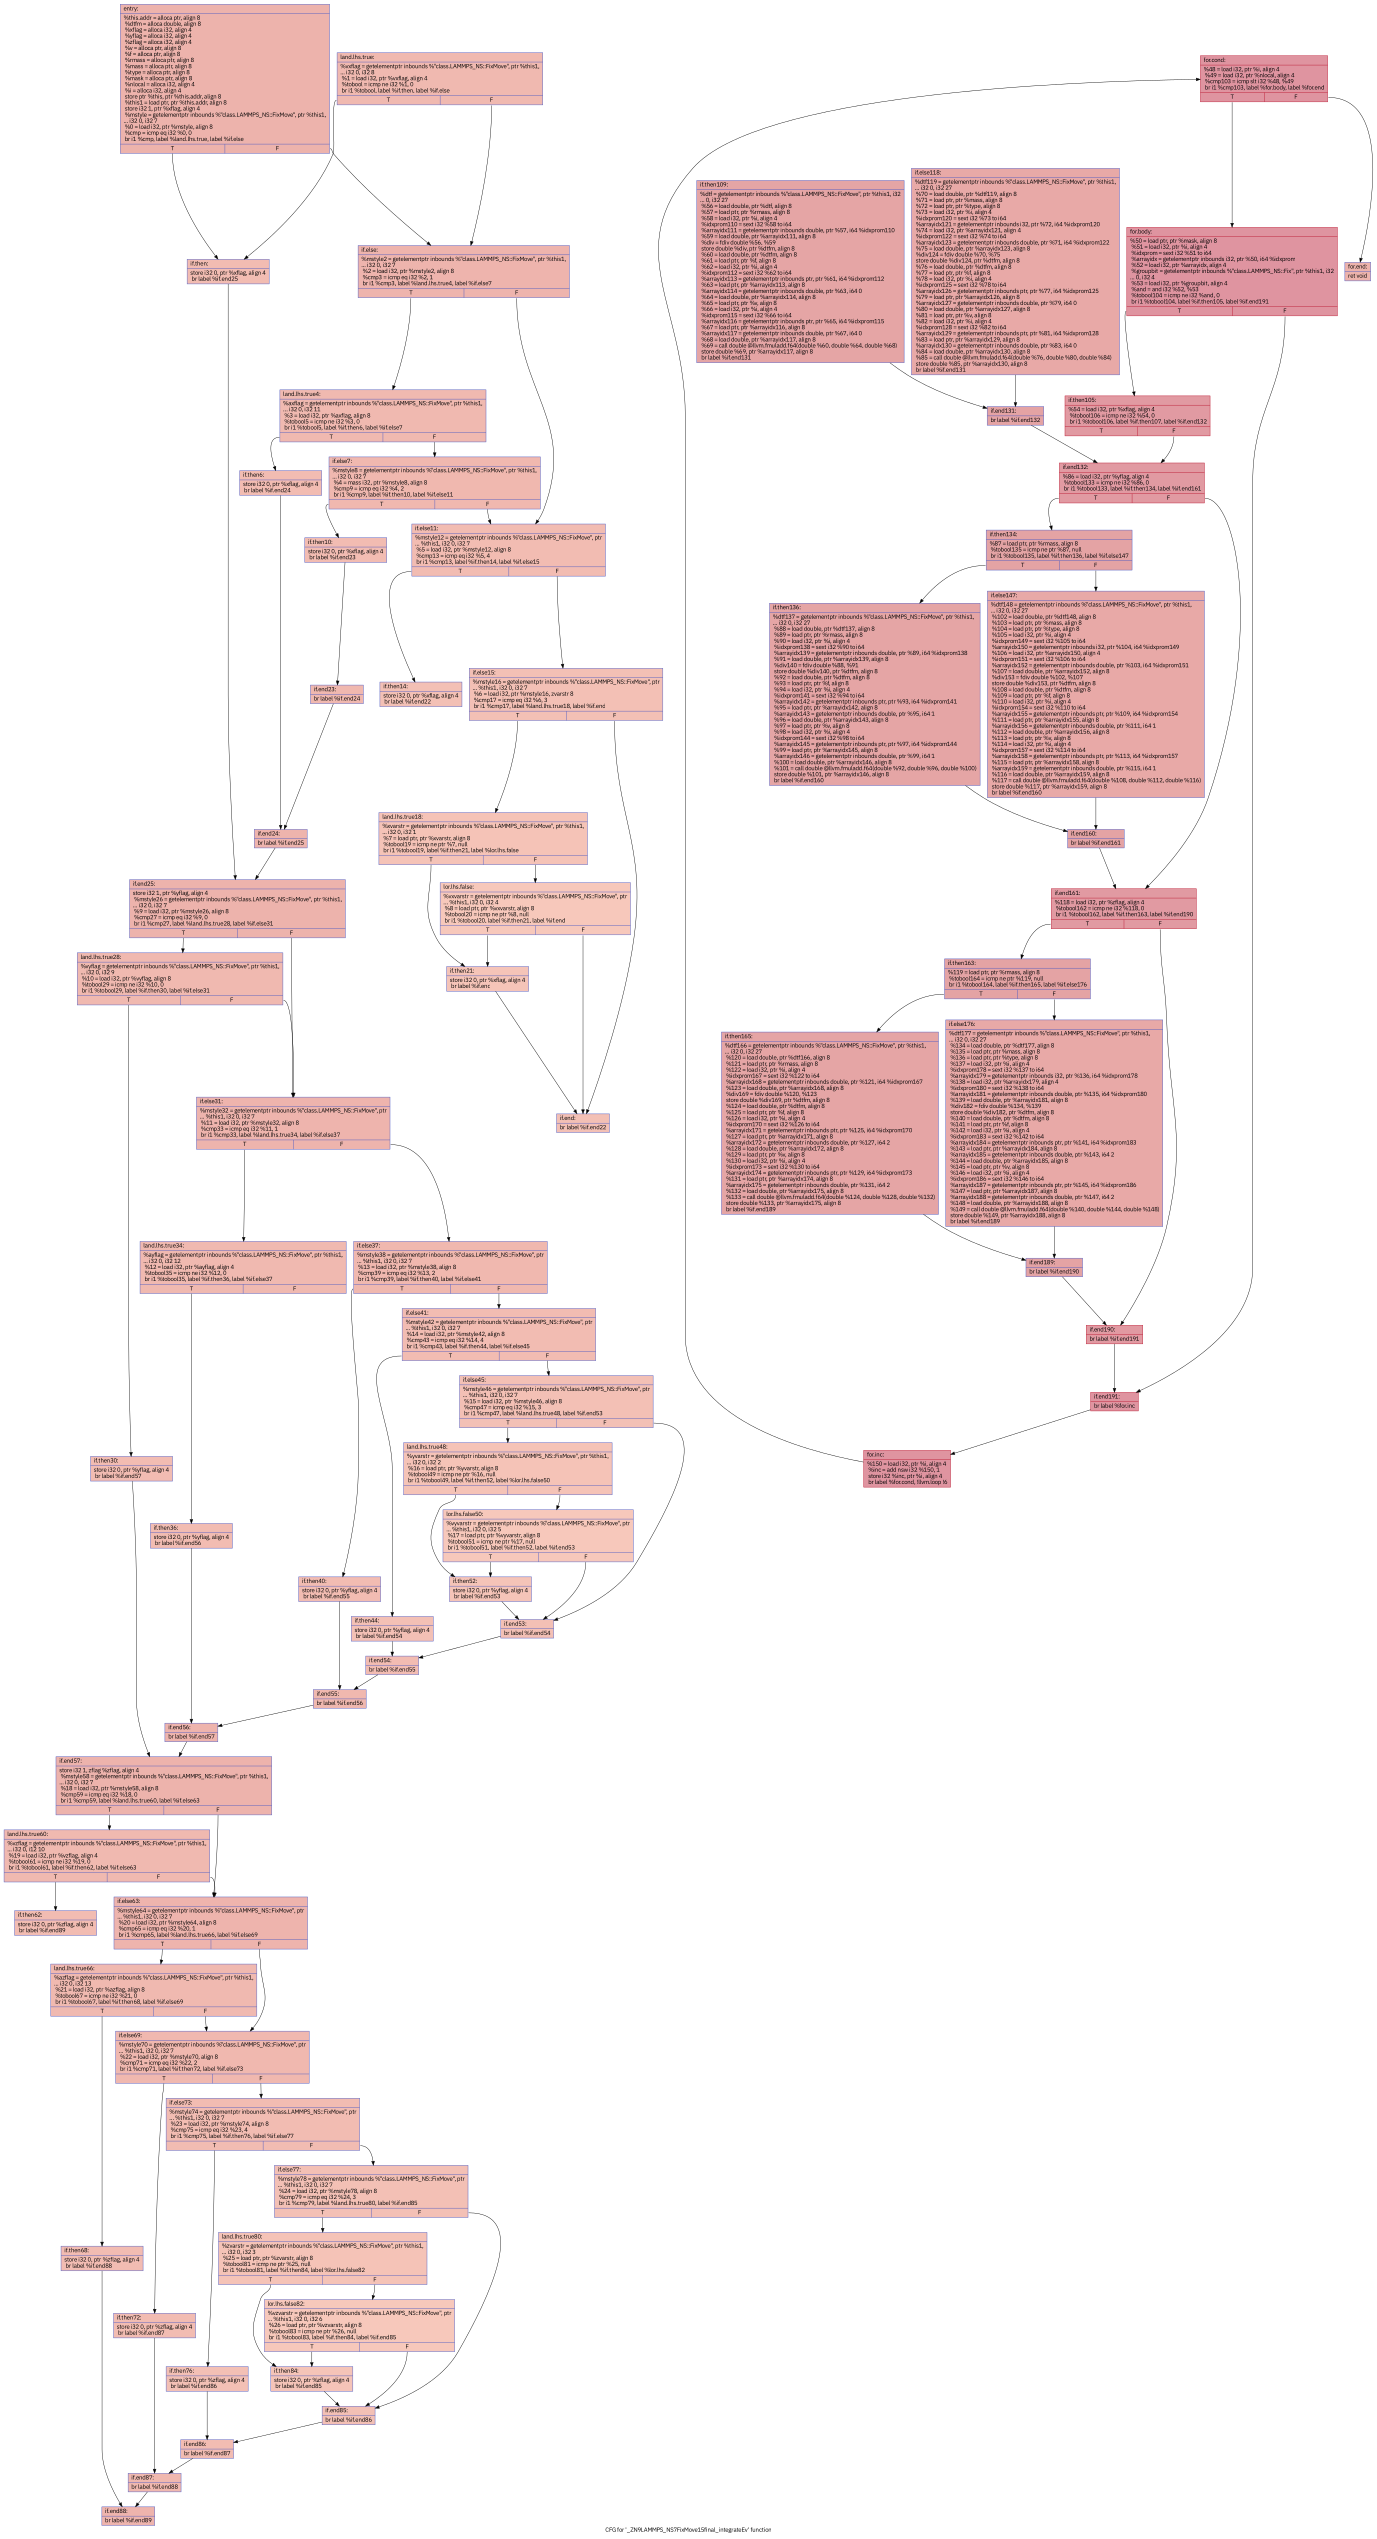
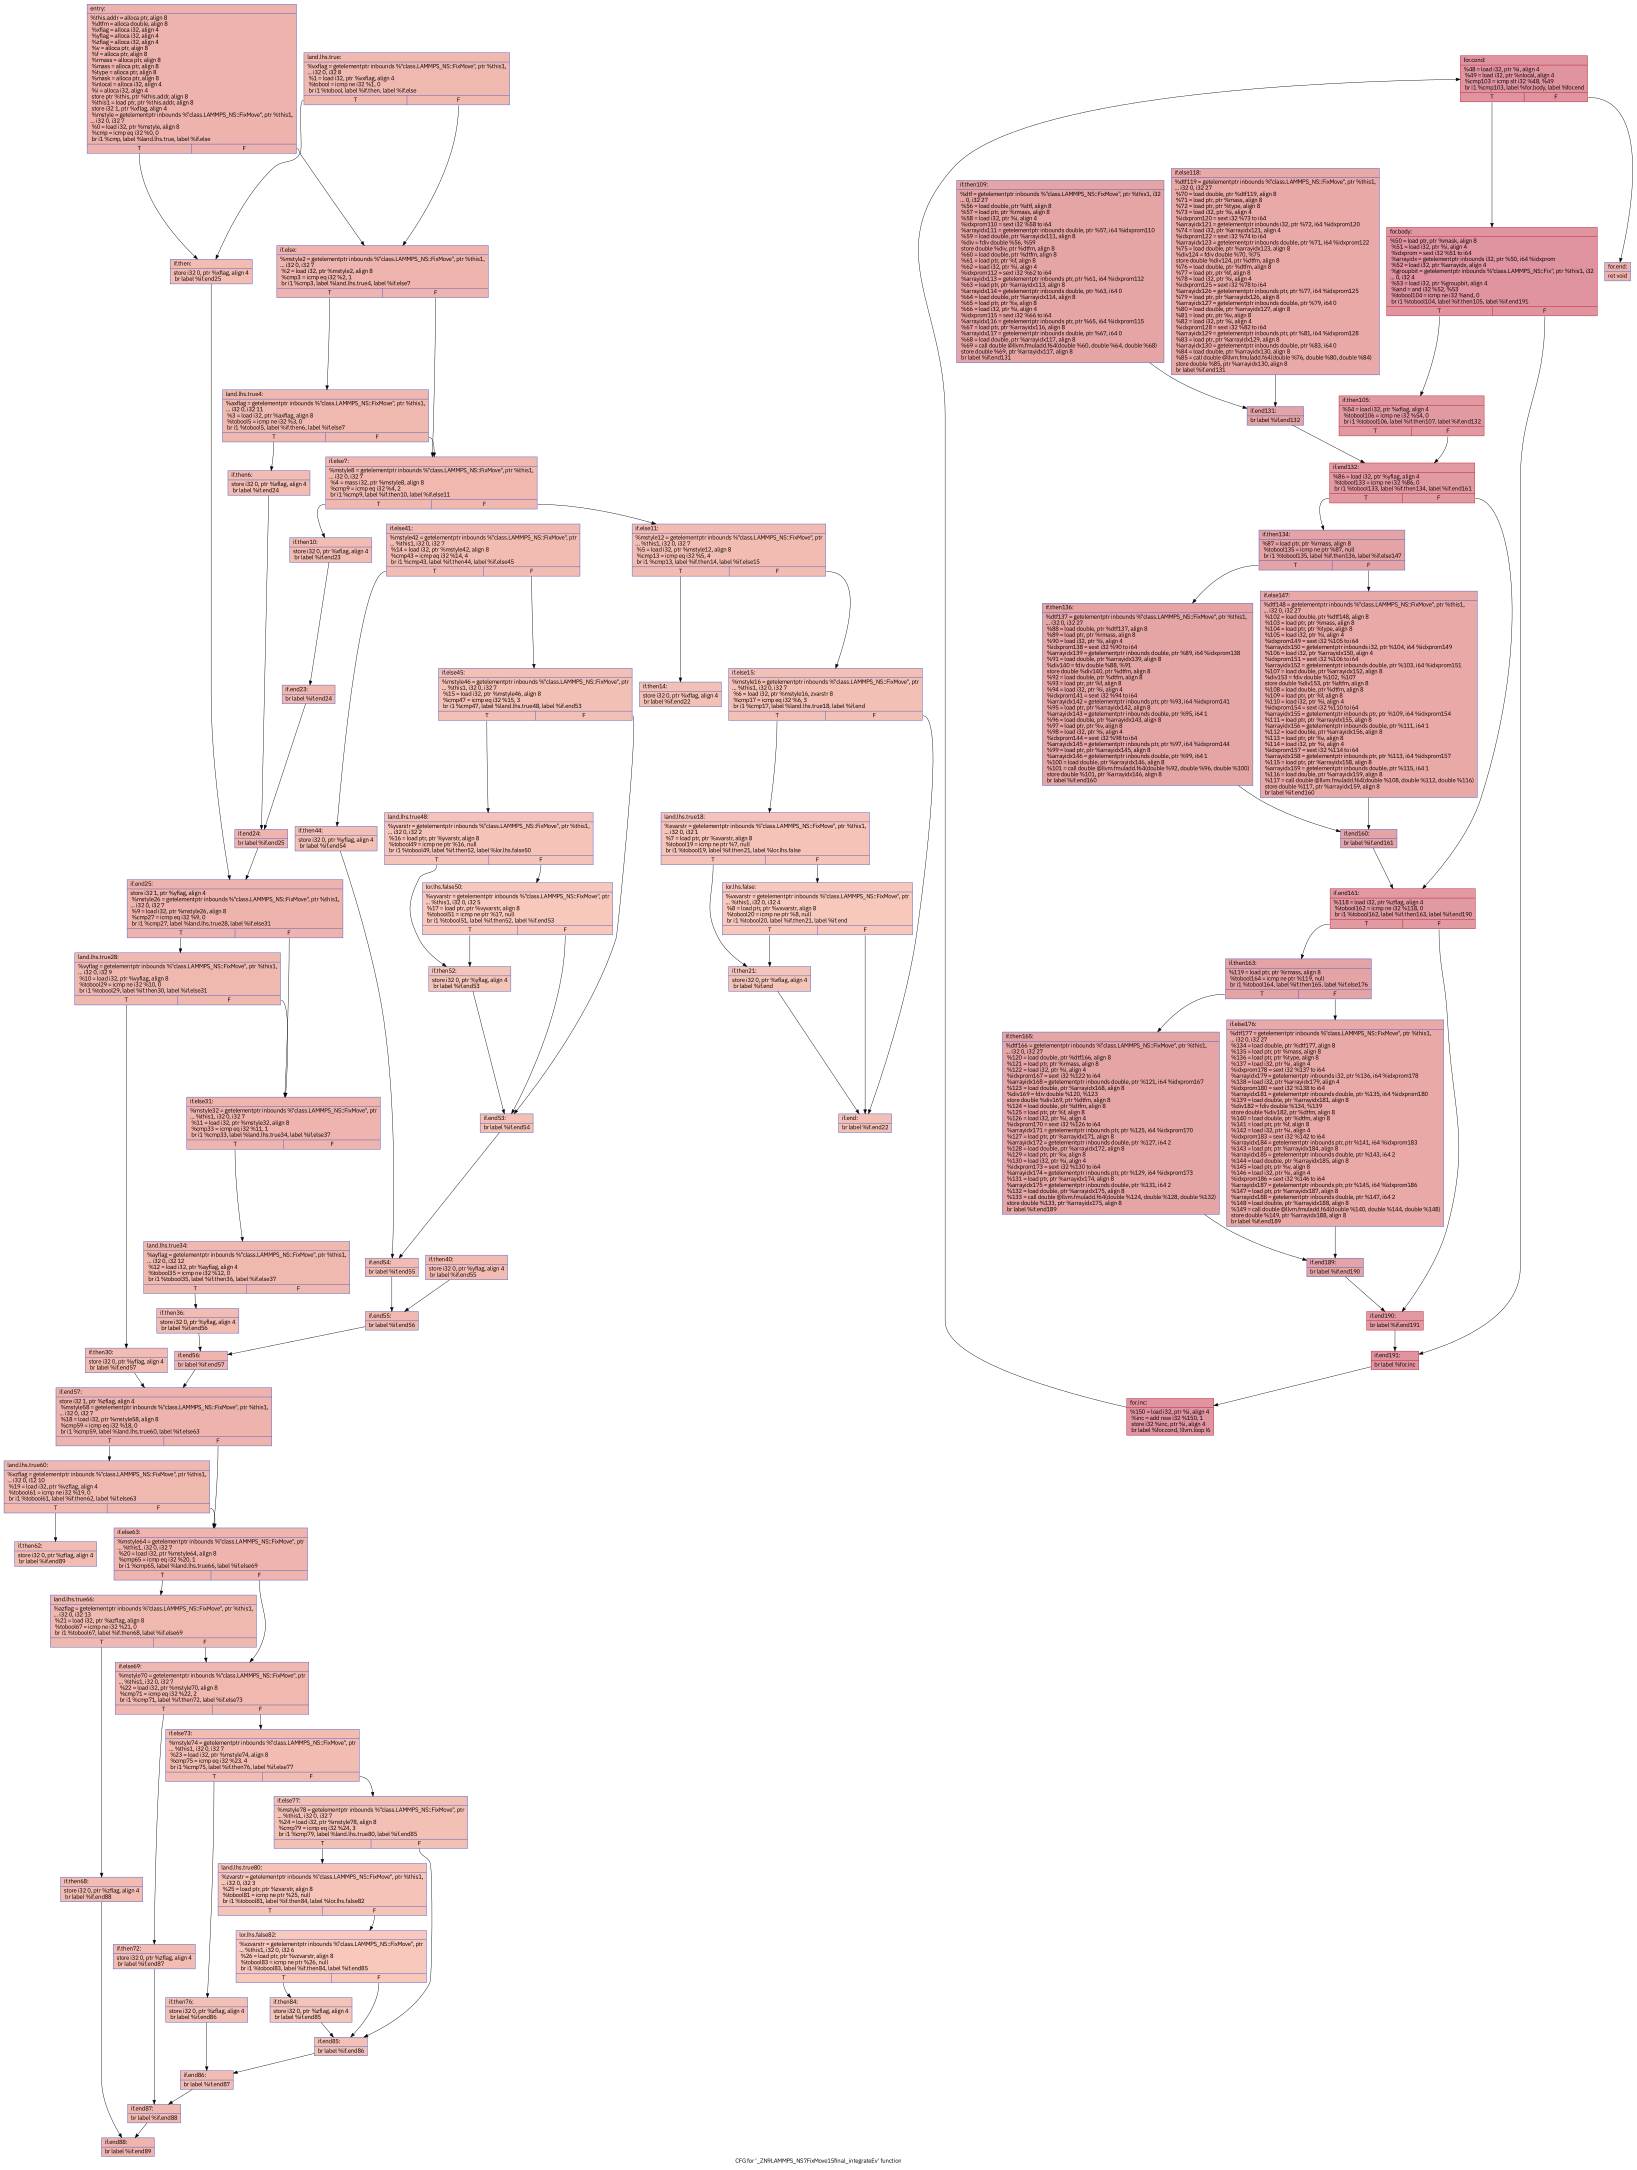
(544, 409) -> (435, 376)
(450, 1267) -> none
(99, 1770) -> (97, 1401)
(253, 2325) -> none
